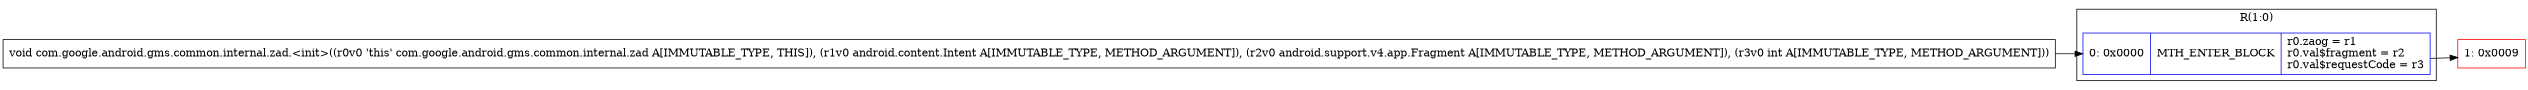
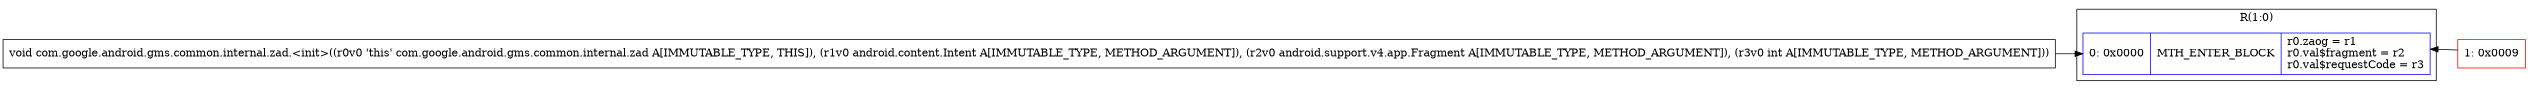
(2441, 58) -> (2448, 50)
